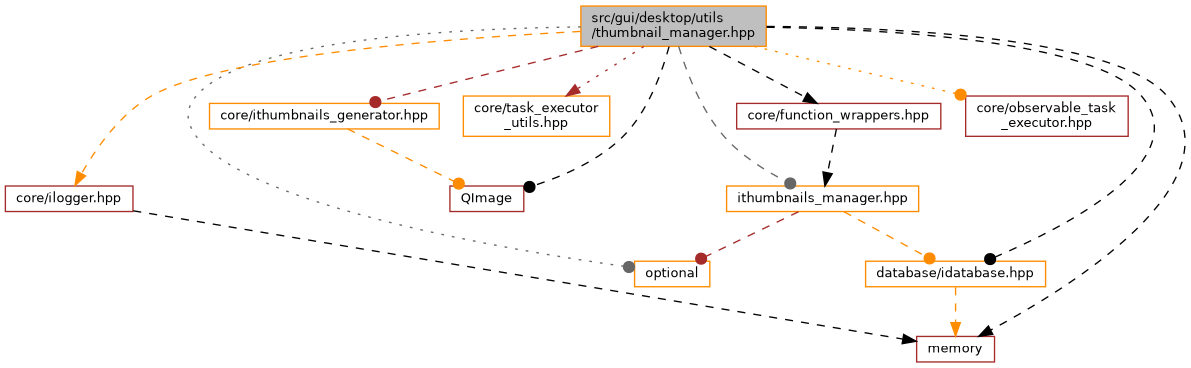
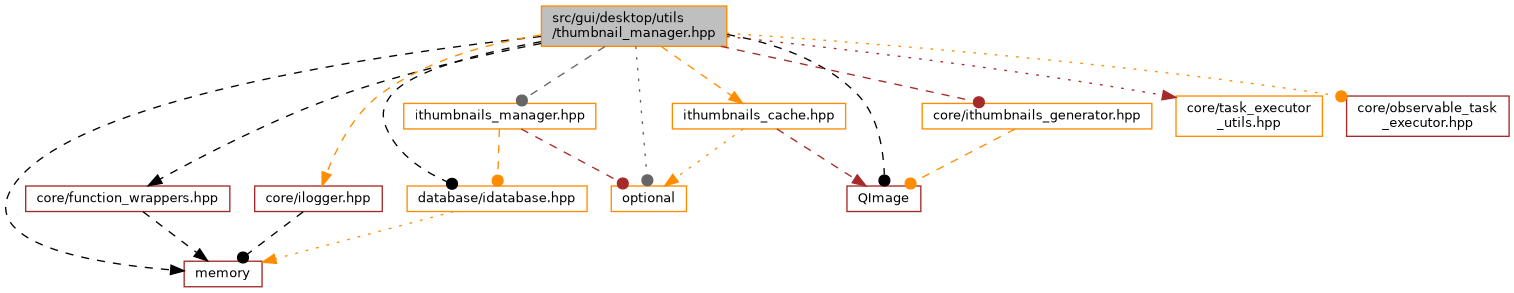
none -> (759, 116)
(832, 151) -> (170, 232)
(518, 275) -> (275, 233)
(956, 305) -> (365, 235)
